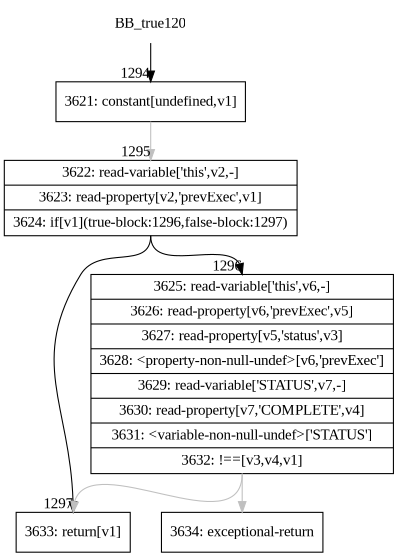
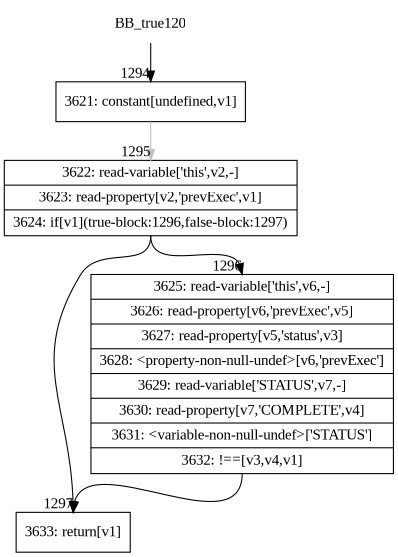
(163, 494) -> (163, 494)
(242, 532) -> none
